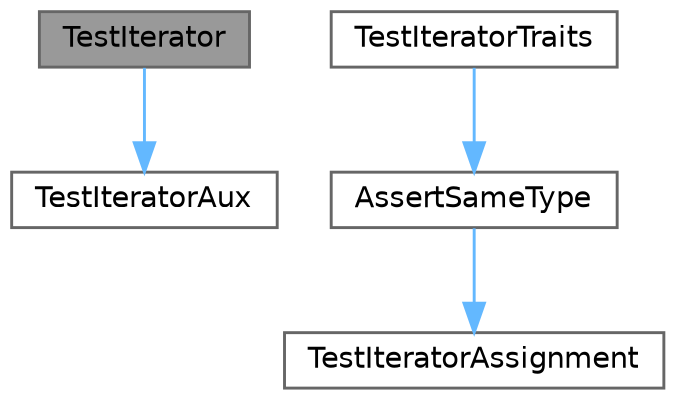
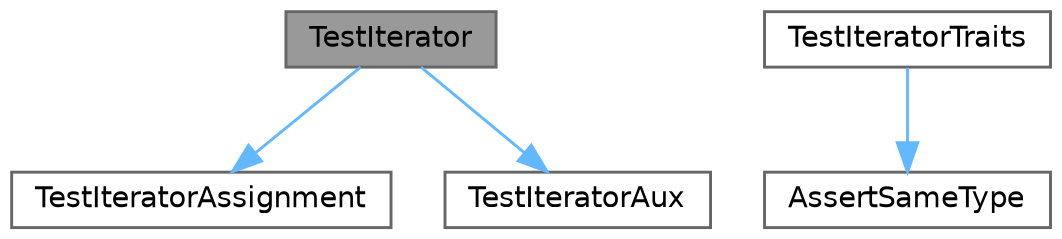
(474, 266) -> (308, 110)
